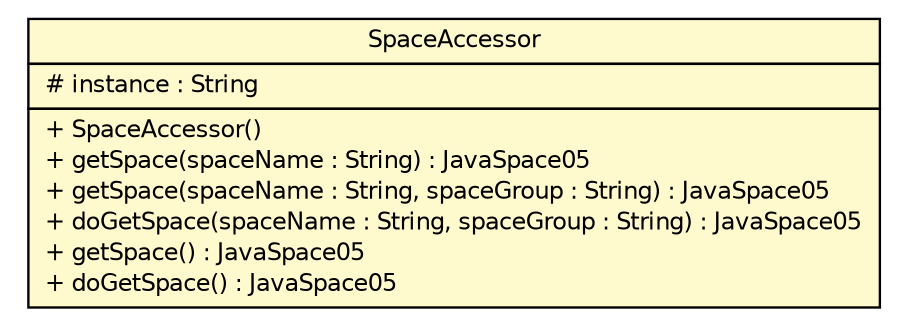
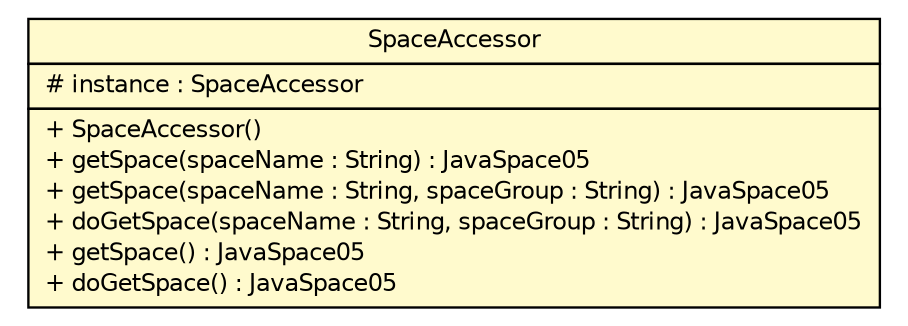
(153, 85) -> (205, 85)
